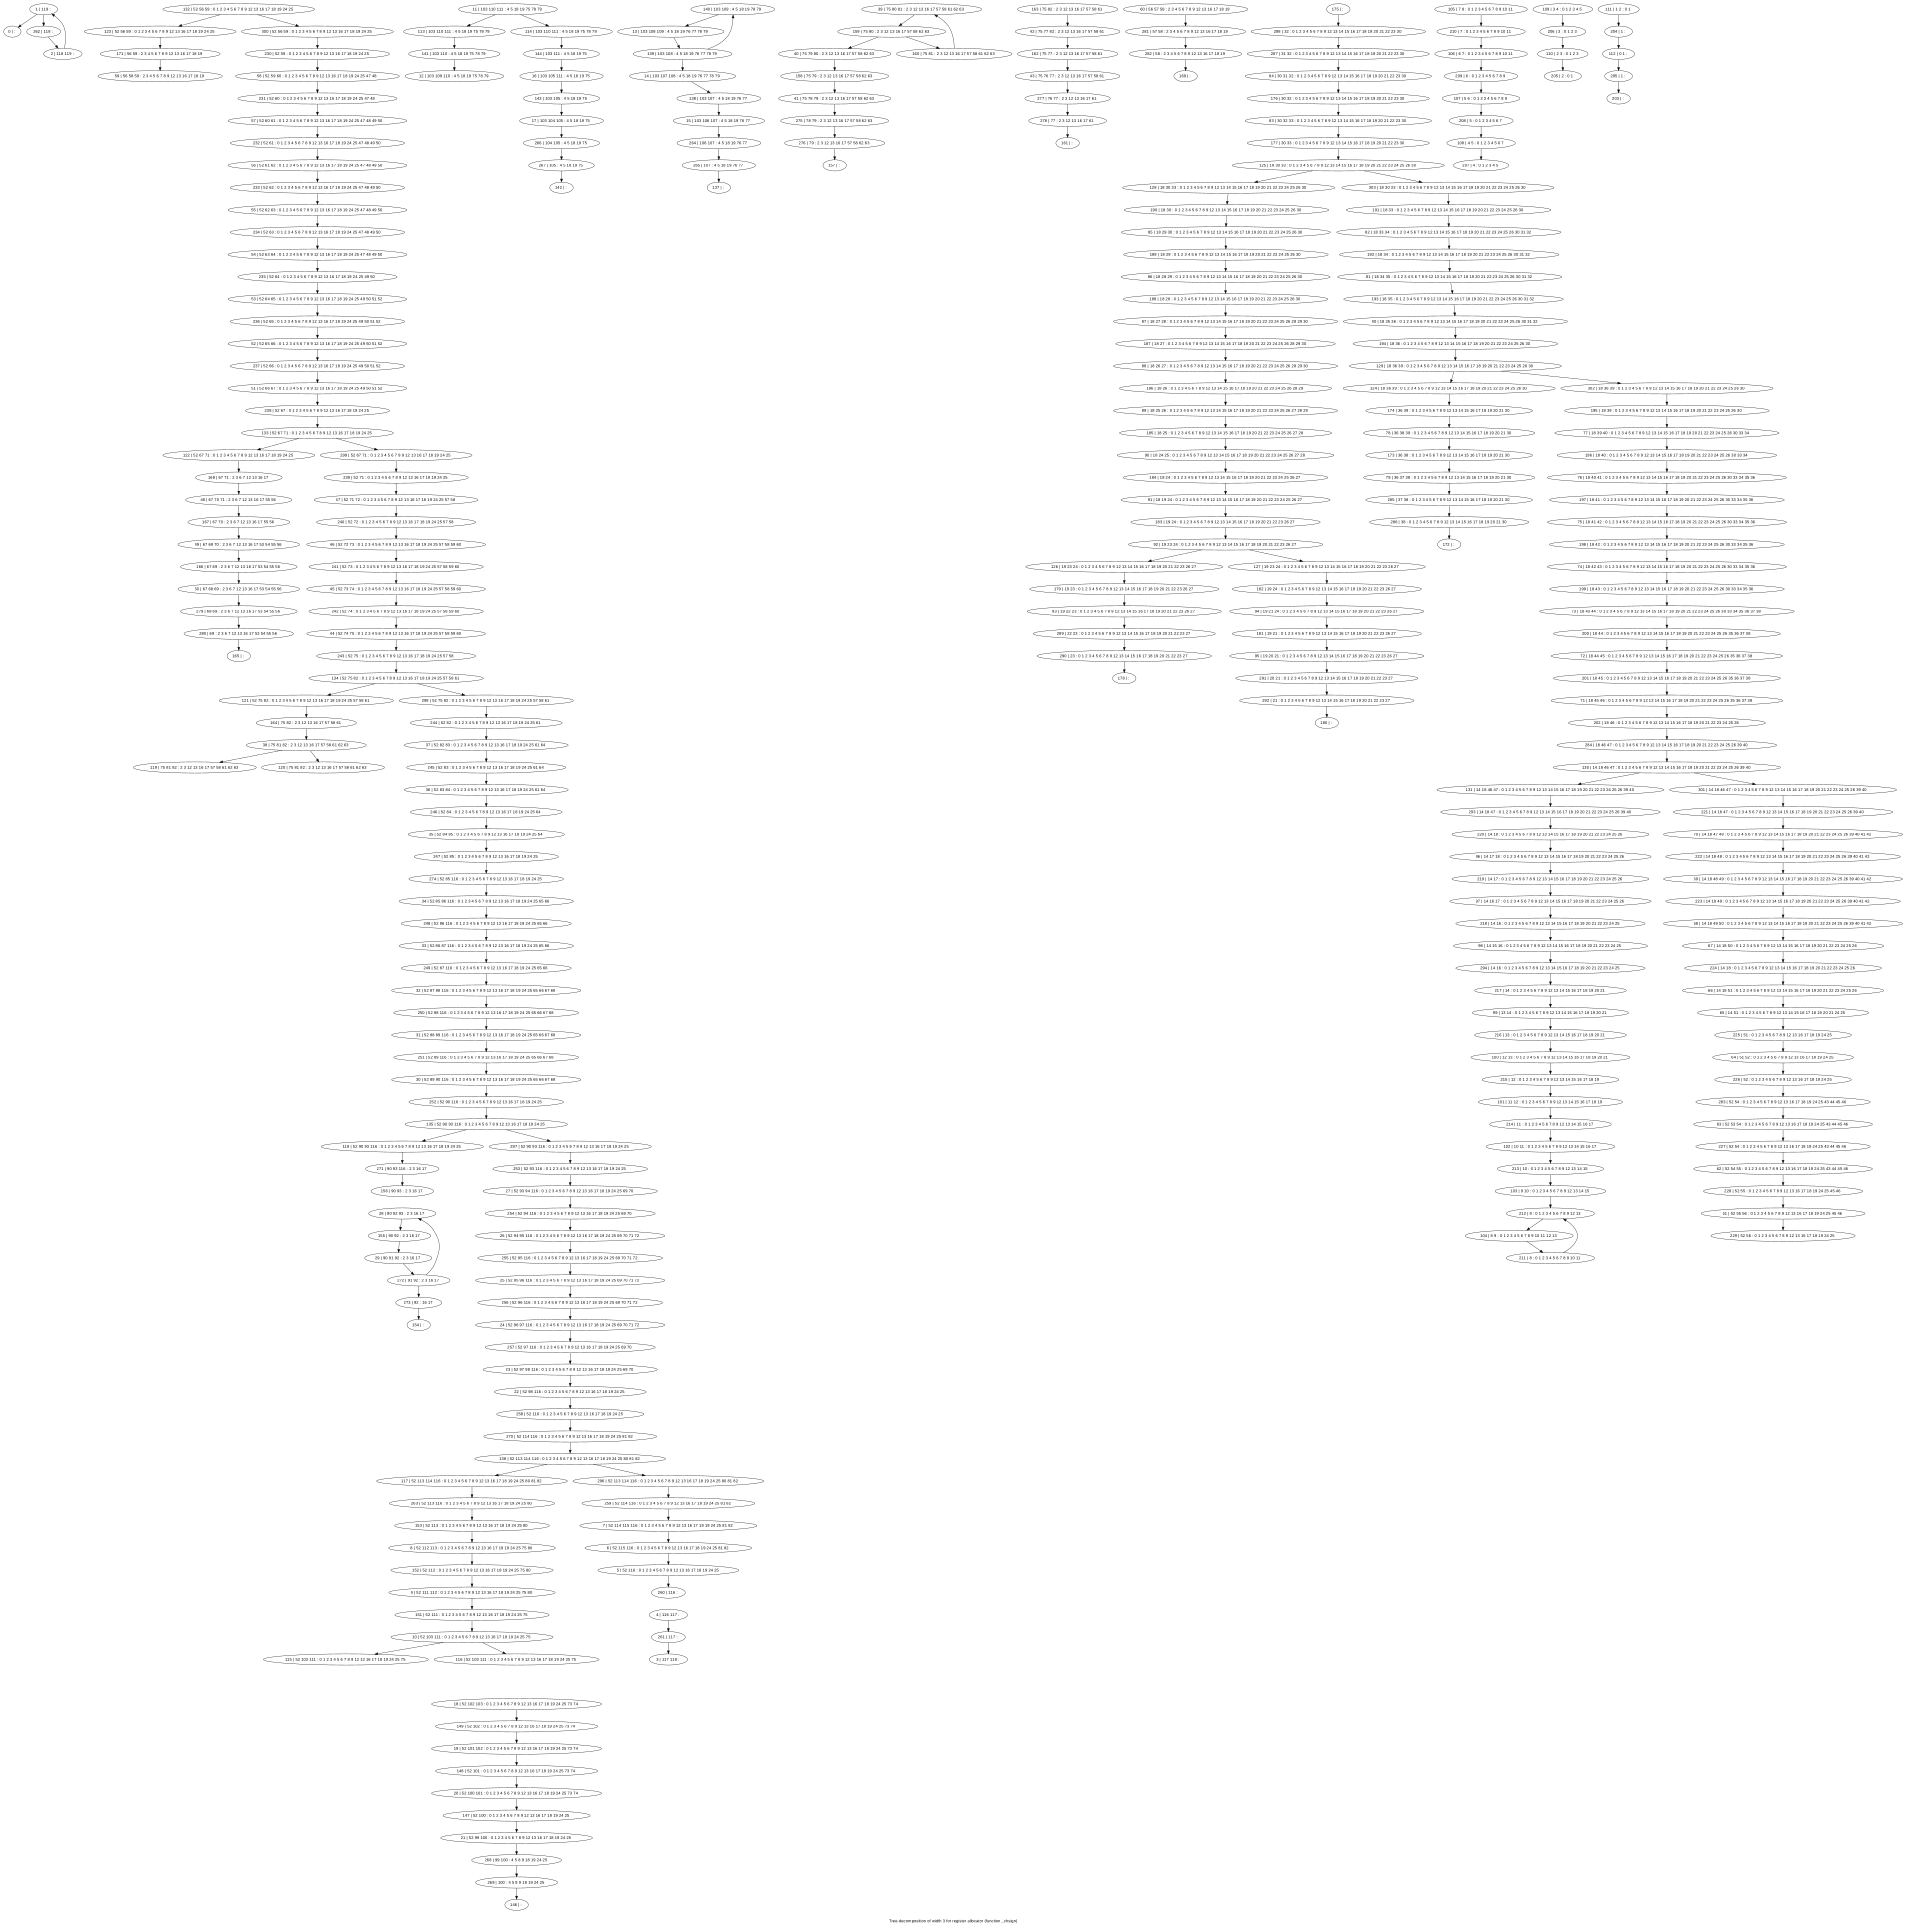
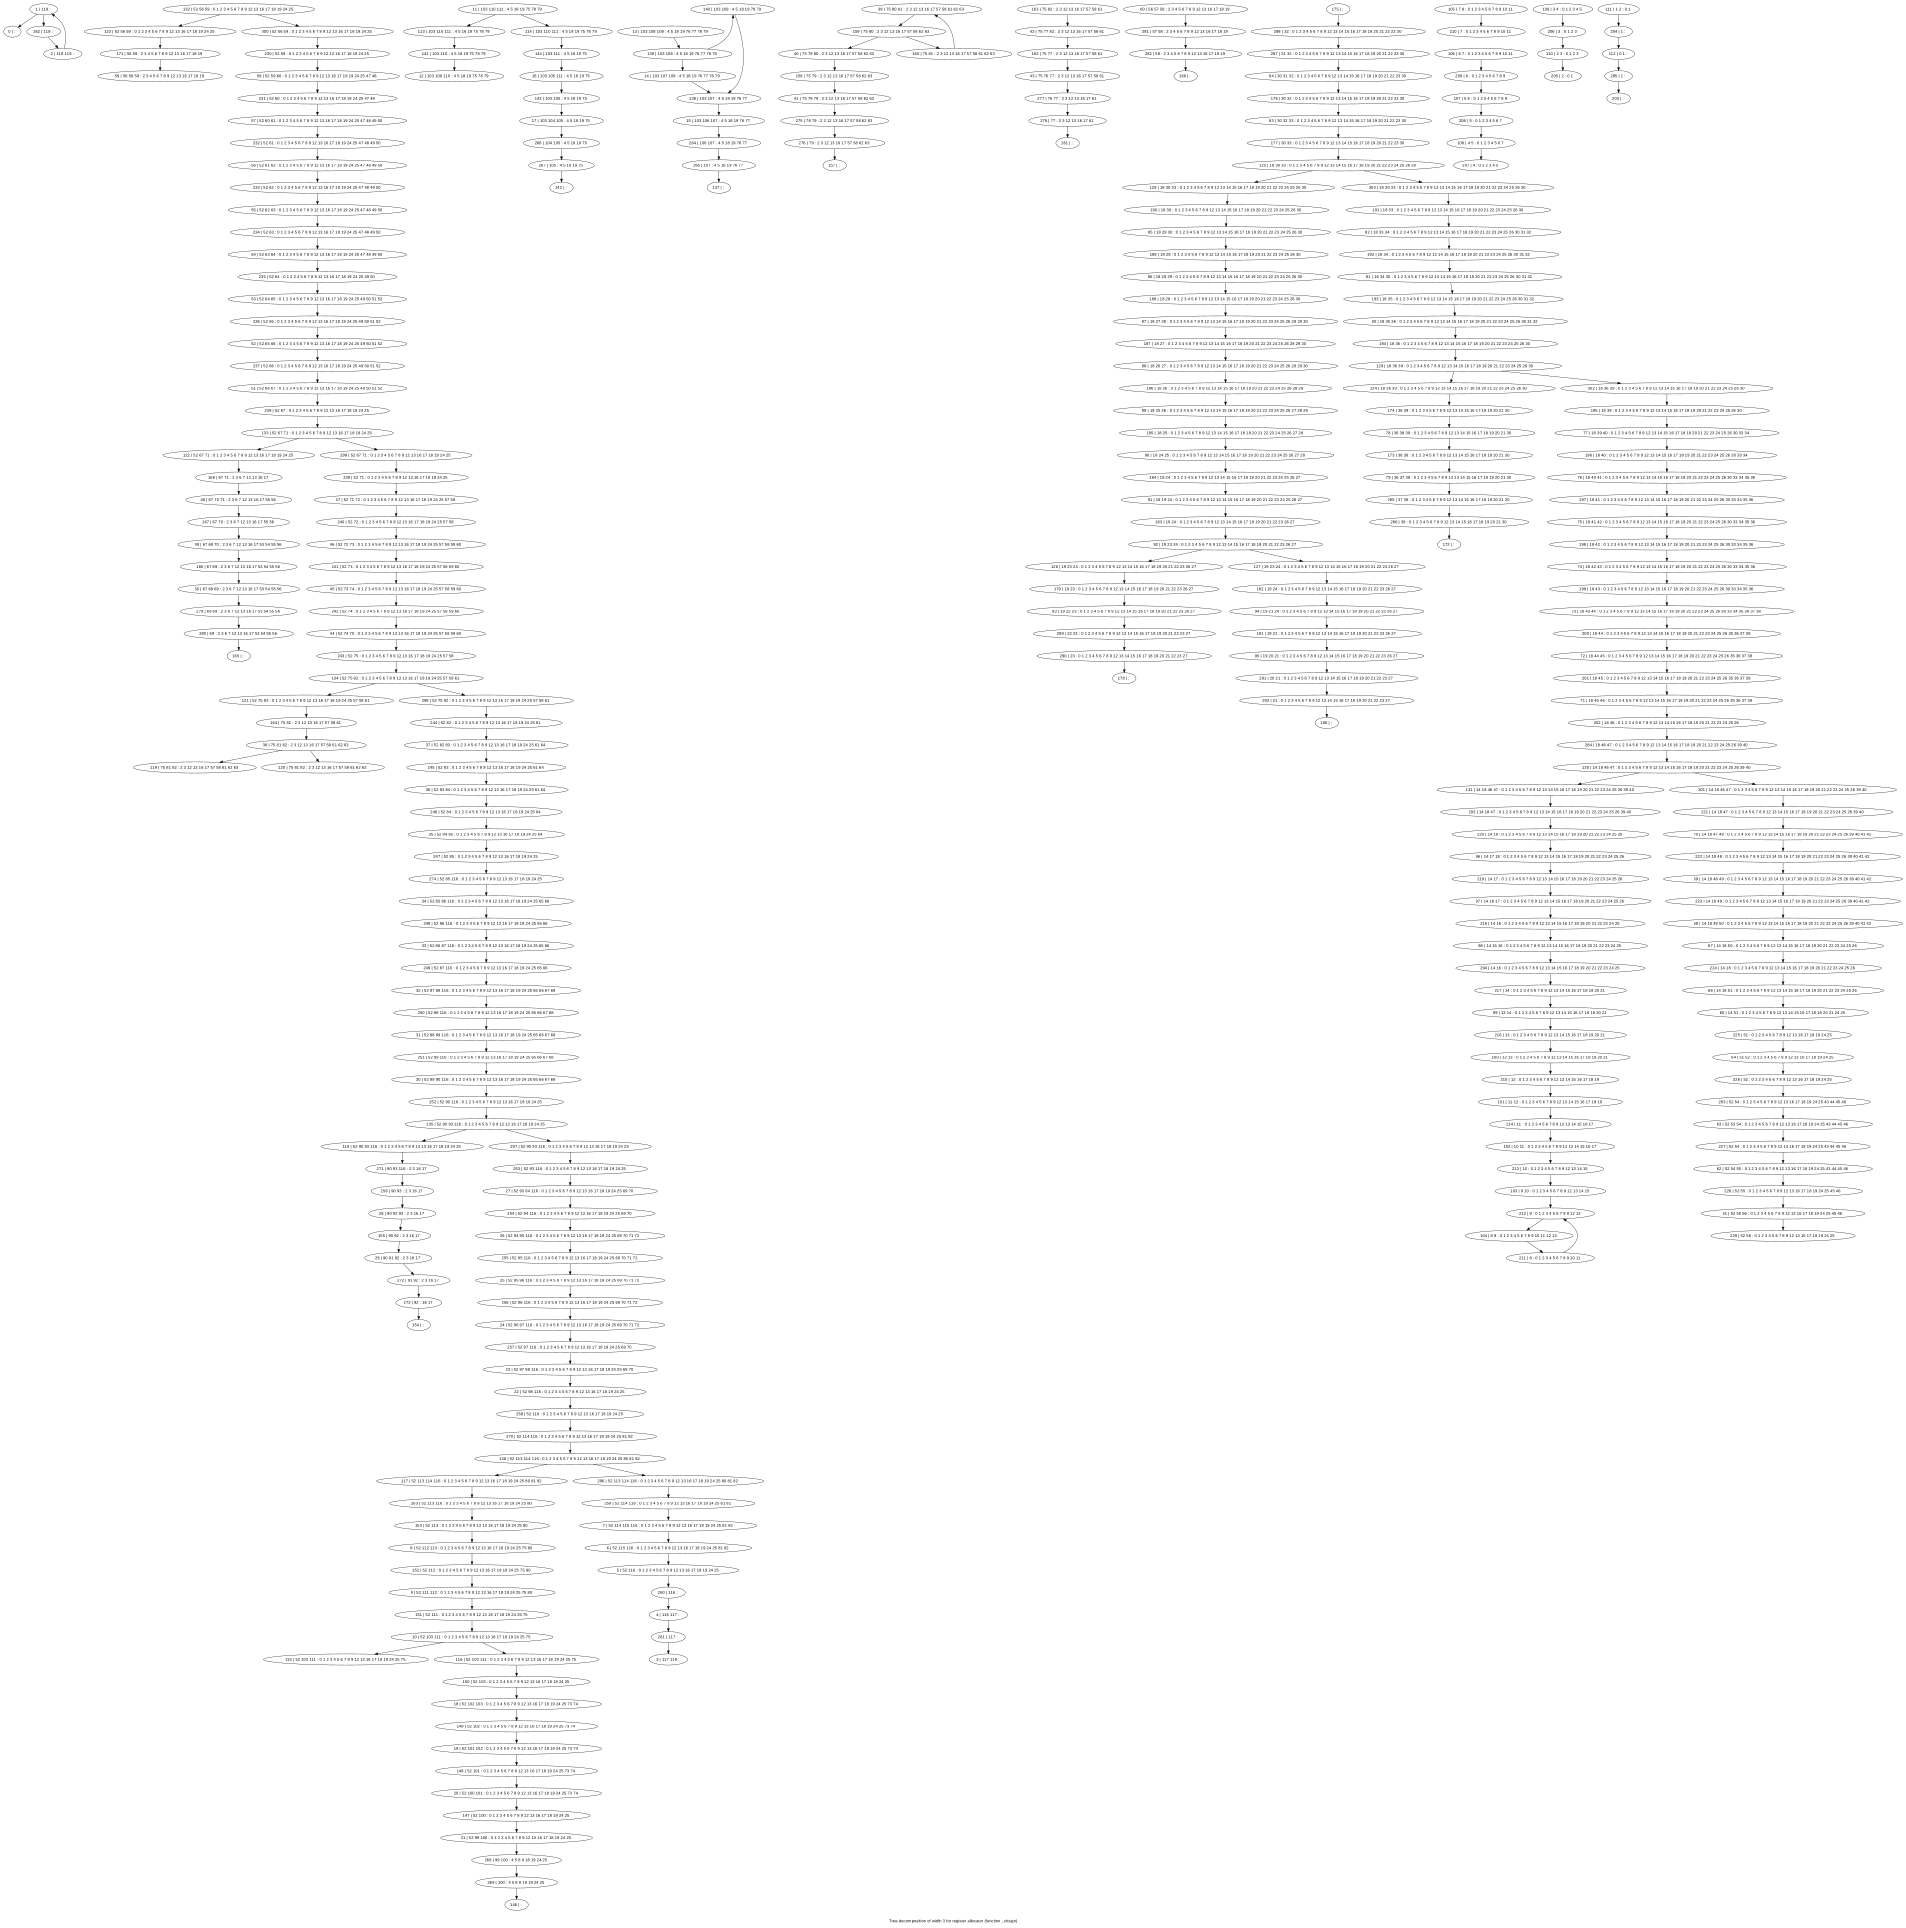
(704, 20) -> (743, 54)
(1481, 41) -> none
(439, 1246) -> (402, 1201)
none -> (668, 1602)
none -> (517, 1682)
